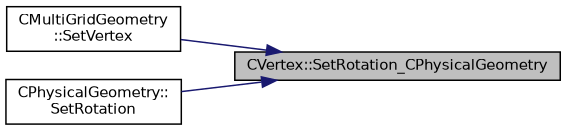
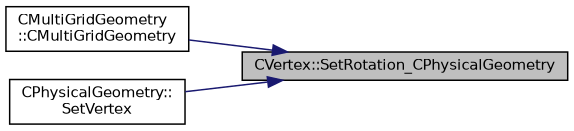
(94, 29) -> (97, 29)
(94, 102) -> (97, 102)
